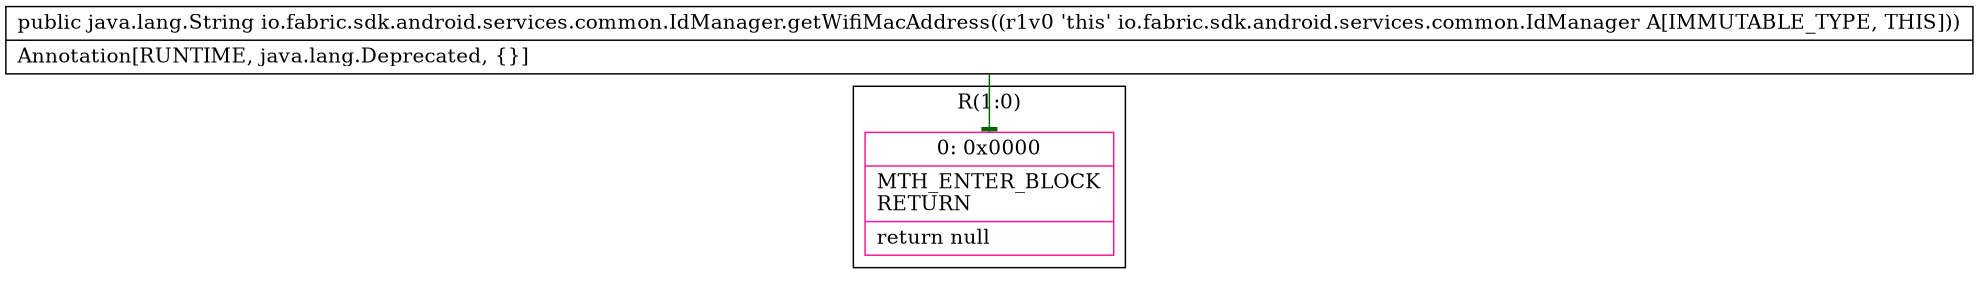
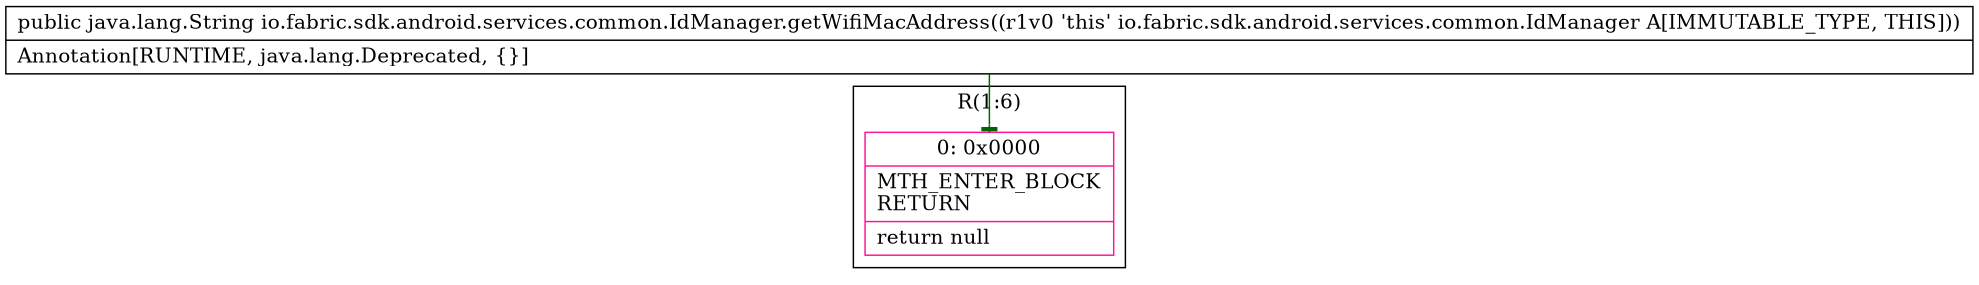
(989, 103) -> (989, 103)
